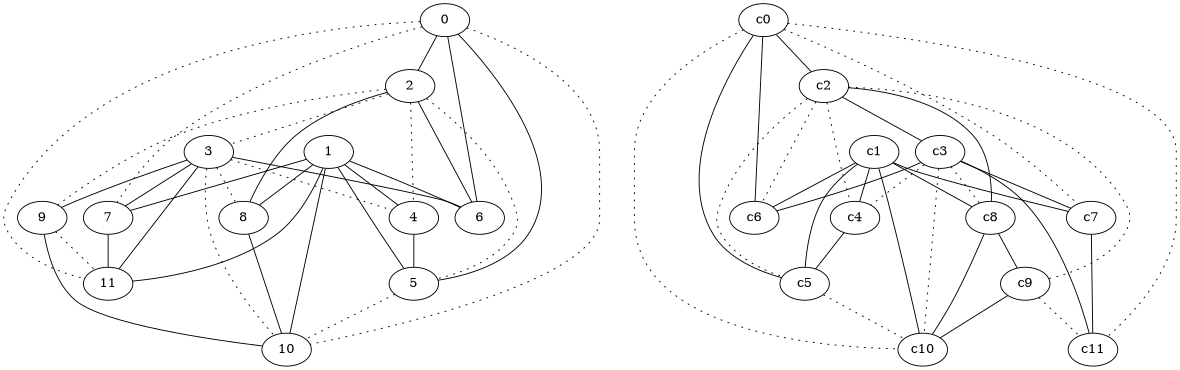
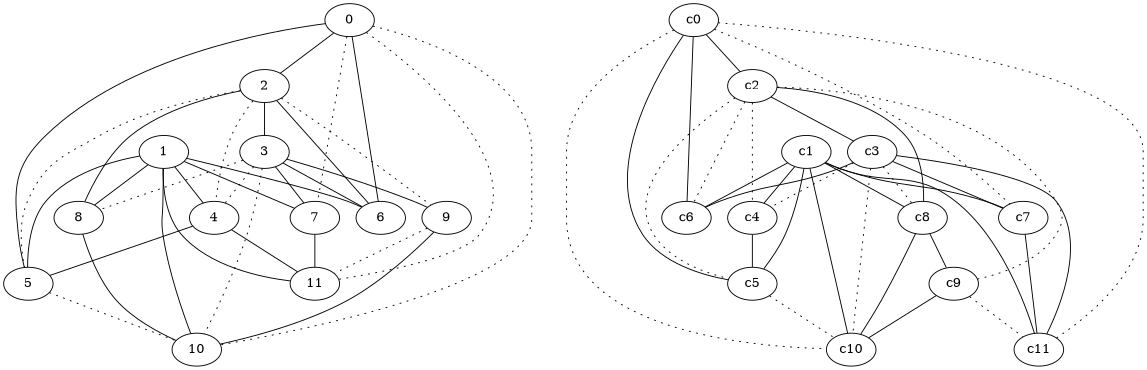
(306, 120) -> (265, 119)
none -> (962, 208)
(158, 218) -> (265, 251)
